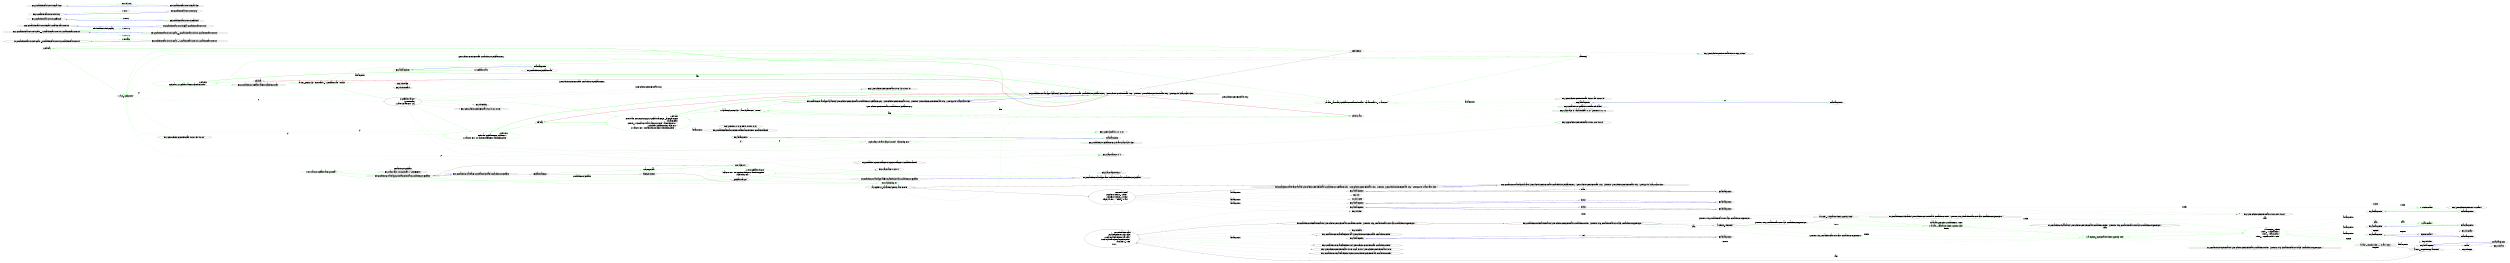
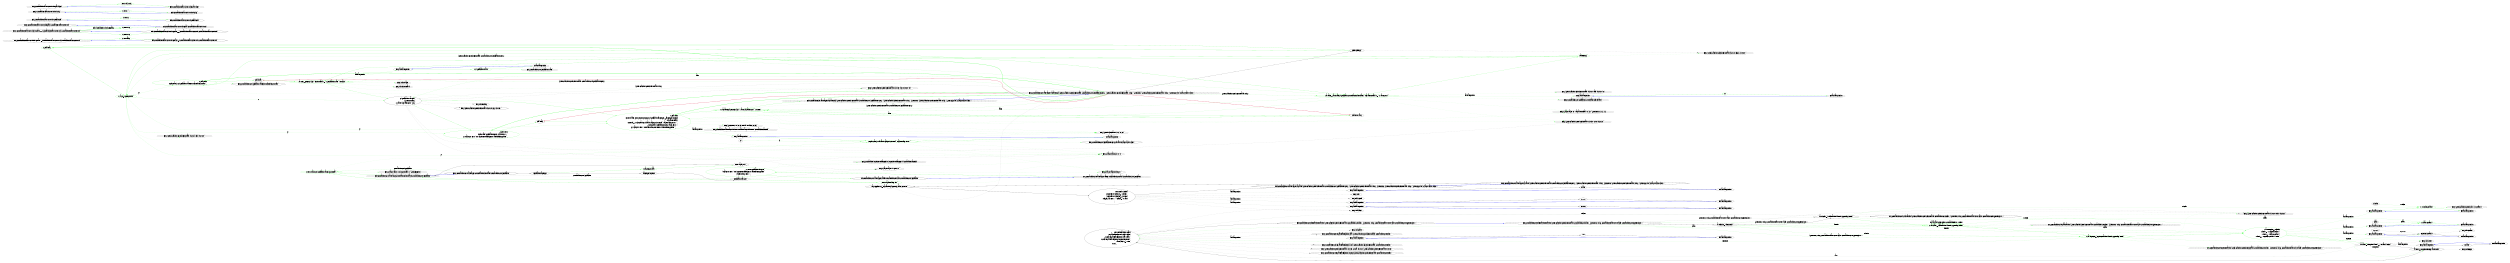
(2403, 232) -> (2403, 231)
(2499, 246) -> none
